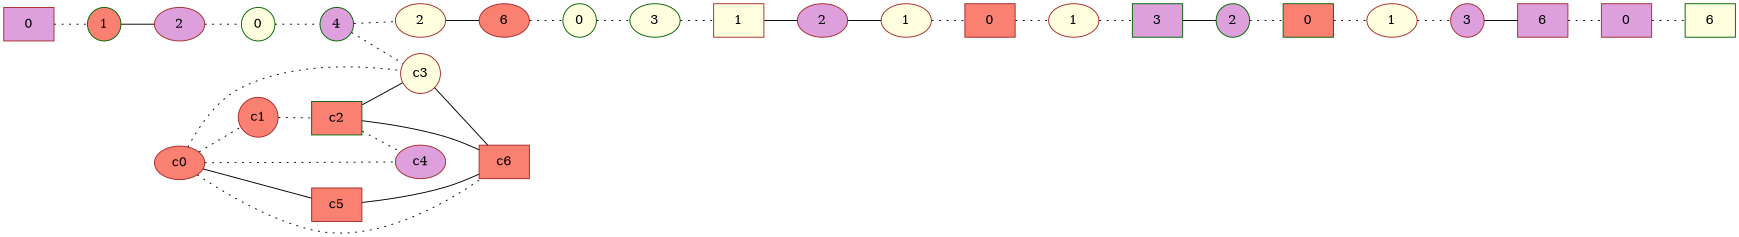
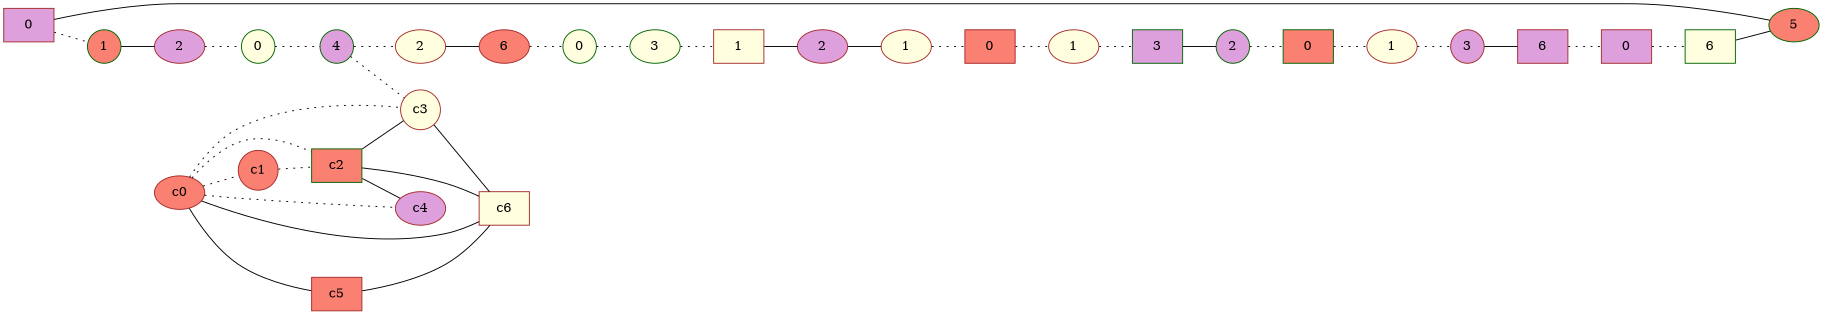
none -> (1794, 25)
none -> (246, 140)
(381, 142) -> (381, 188)
(504, 162) -> (504, 208)
(339, 233) -> (339, 236)
